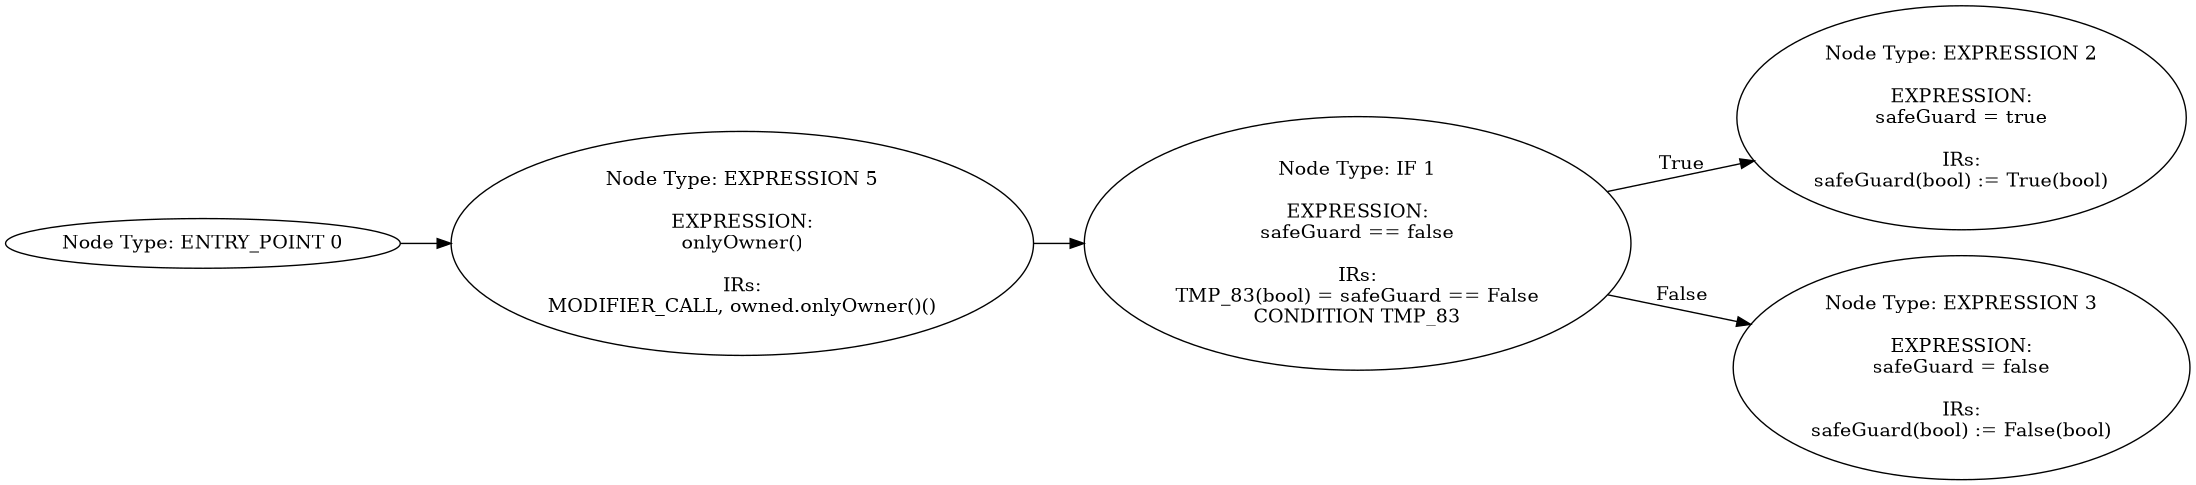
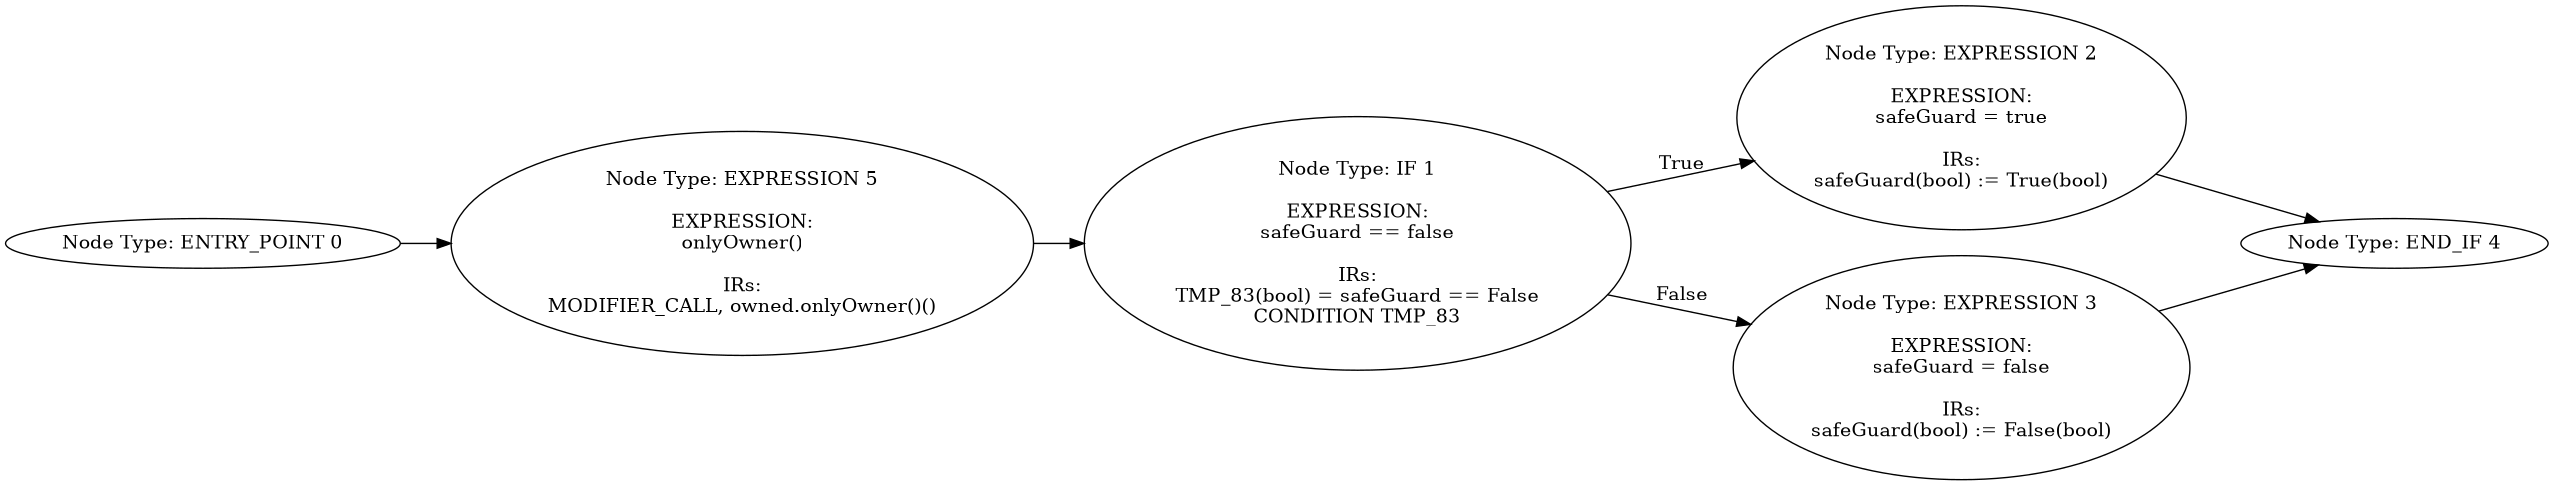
none -> (2395, 243)
